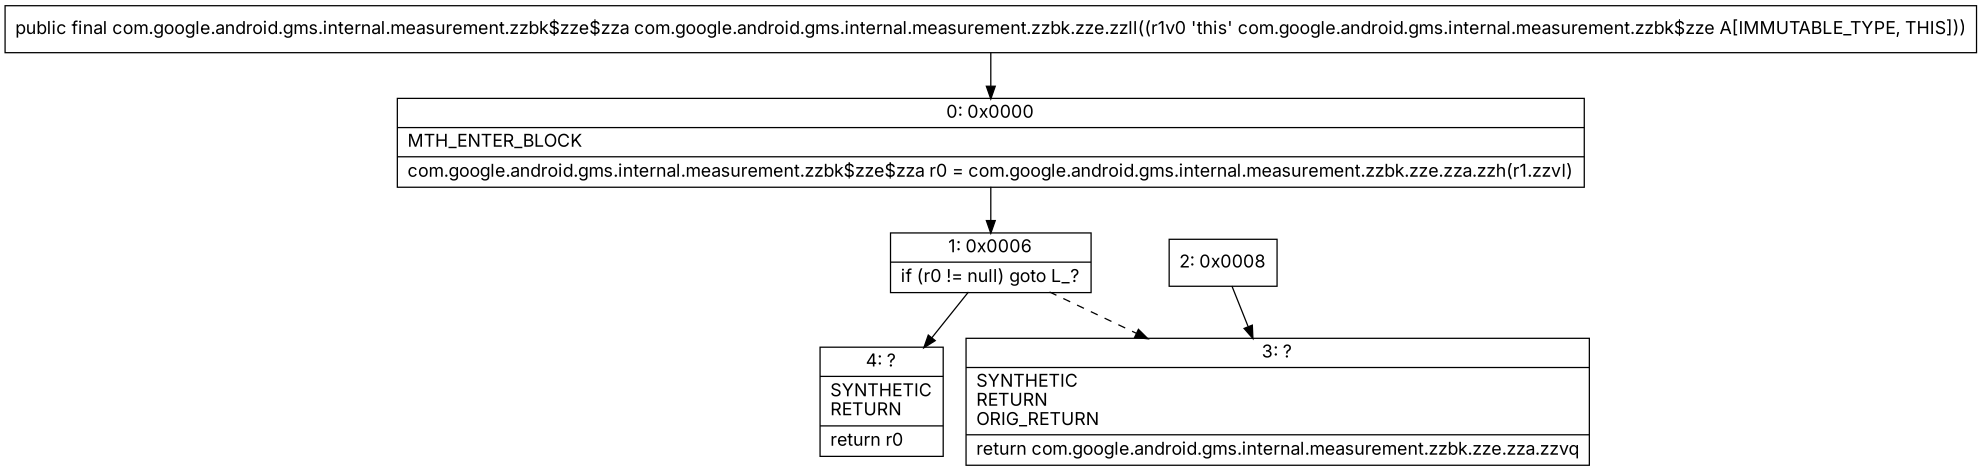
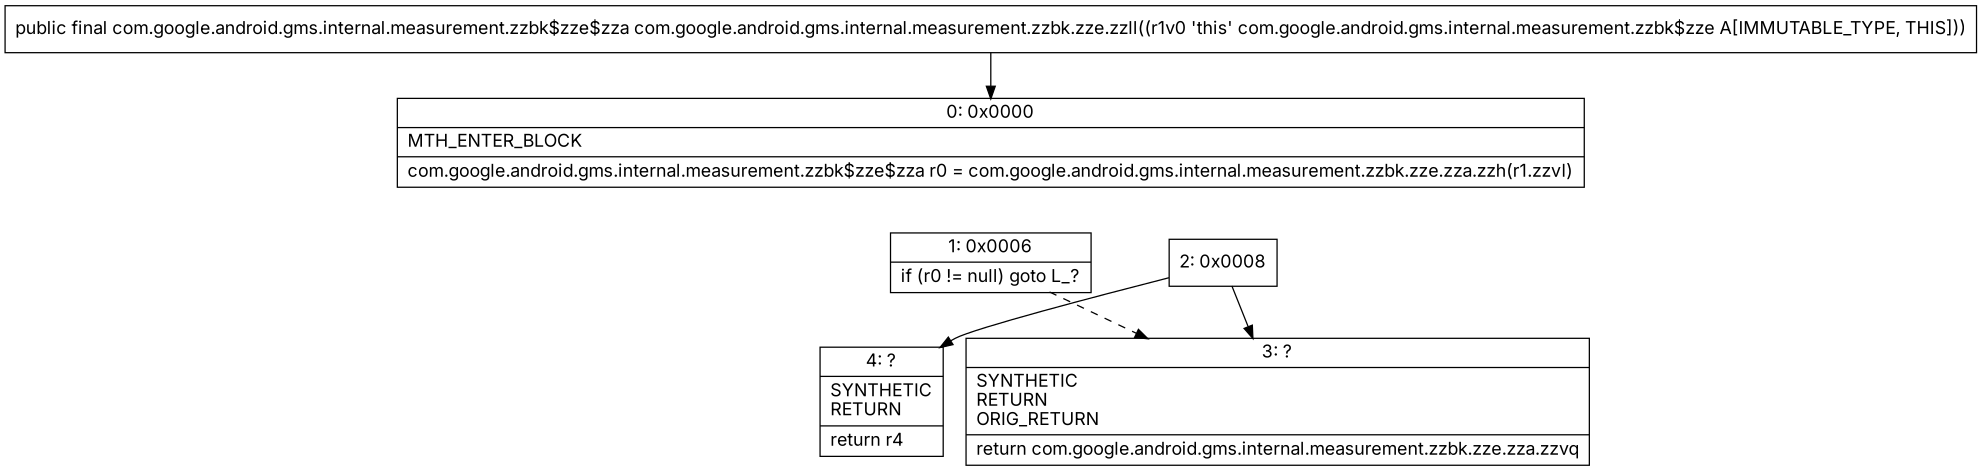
(991, 204) -> none
(950, 315) -> (1059, 307)
(867, 440) -> (867, 440)
